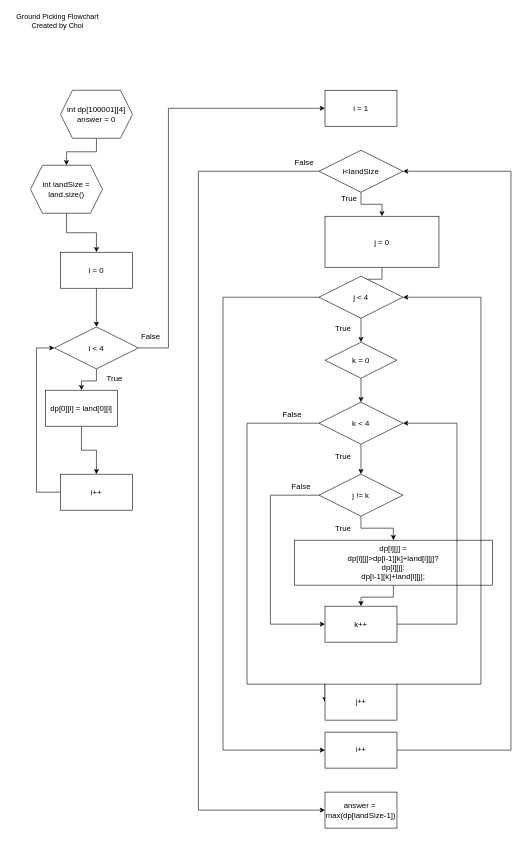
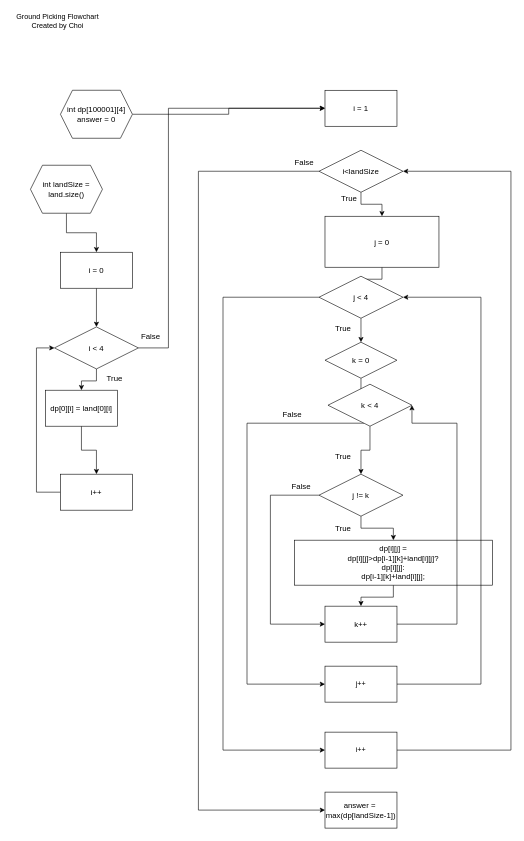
(96, 146) -> (182, 114)
(361, 423) -> (370, 405)
(361, 702) -> (361, 684)
